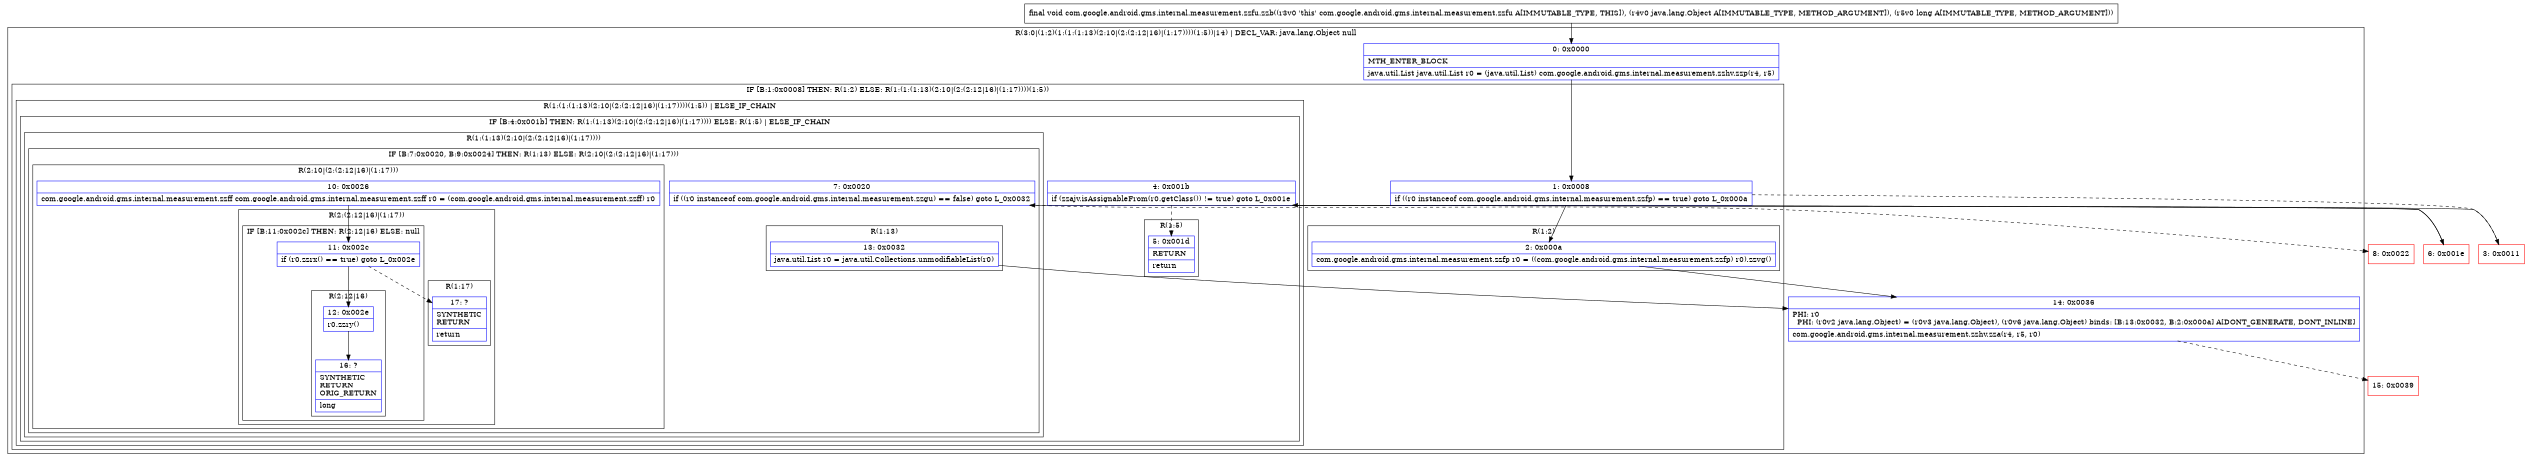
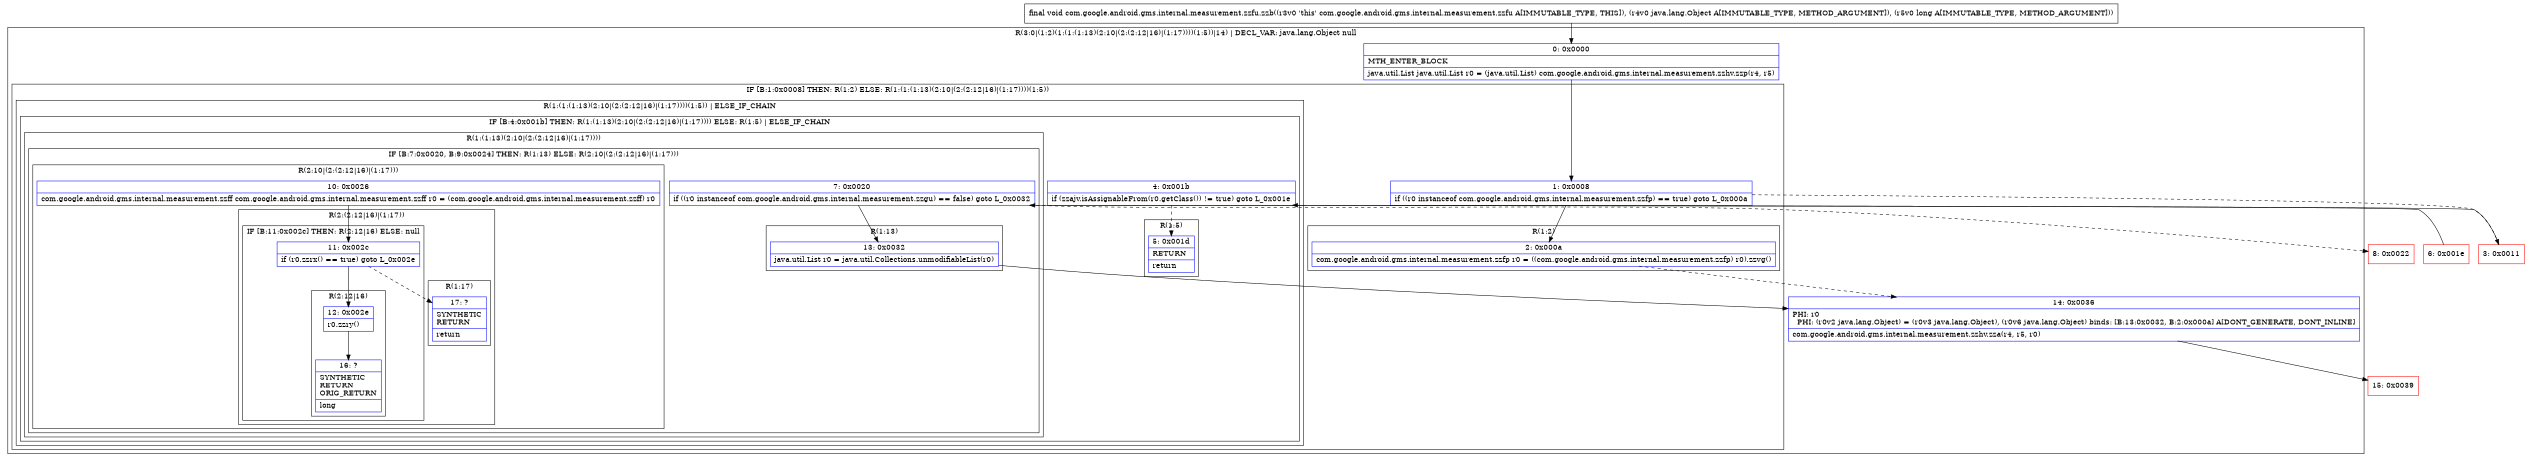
(1875, 206) -> none
none -> (867, 221)
(1765, 281) -> (1765, 281)
(2270, 360) -> (2270, 360)
